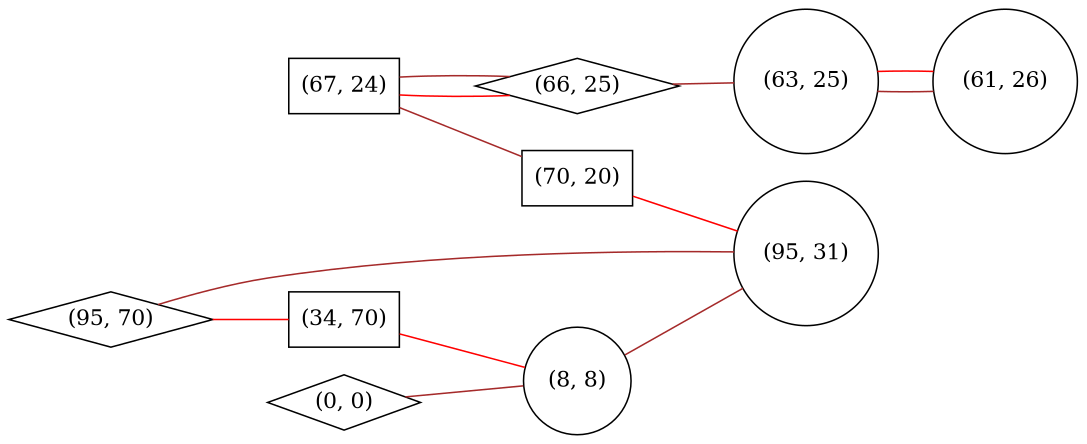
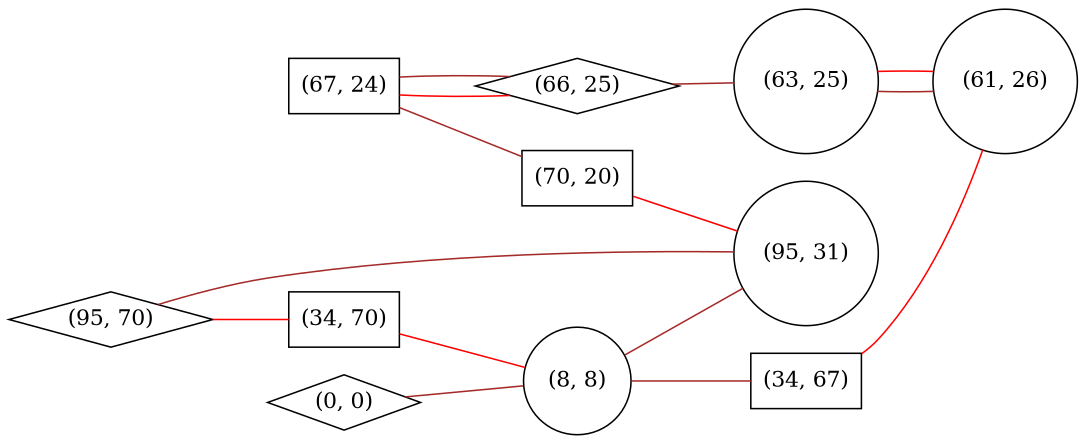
none -> (806, 381)
